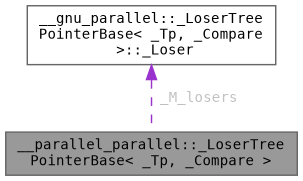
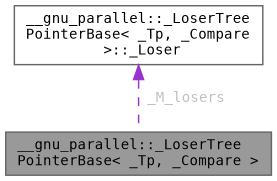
(152, 154) -> (139, 154)
